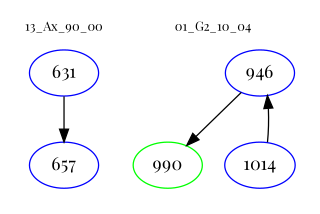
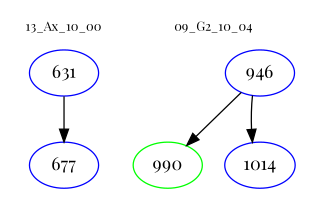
(64, 28) -> (64, 28)
(214, 28) -> (214, 28)
(269, 125) -> (251, 112)
(64, 165) -> (64, 165)
